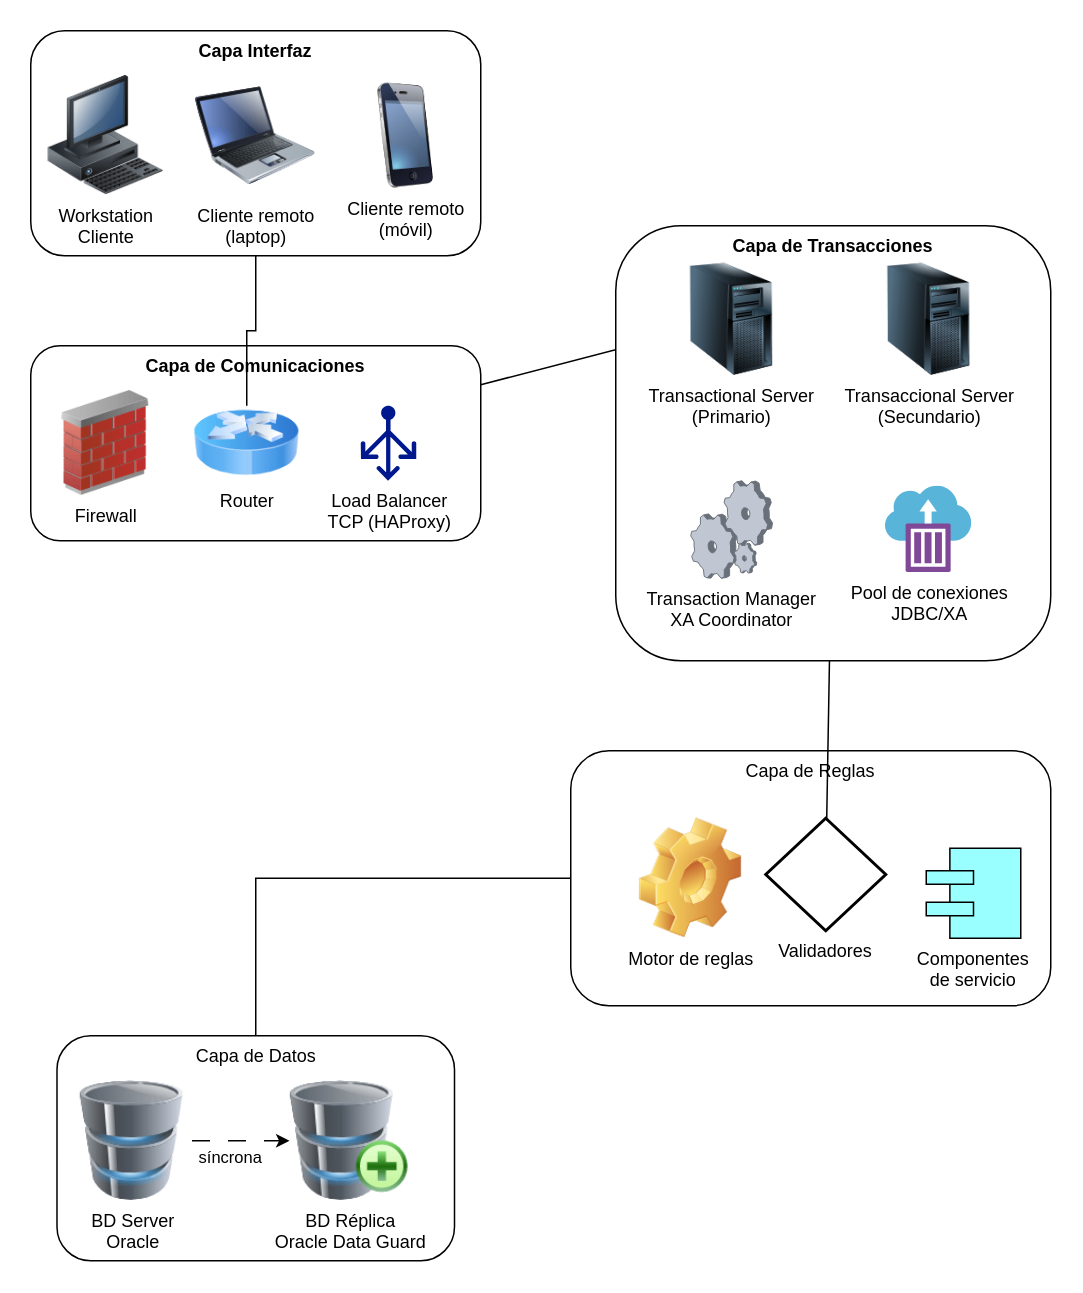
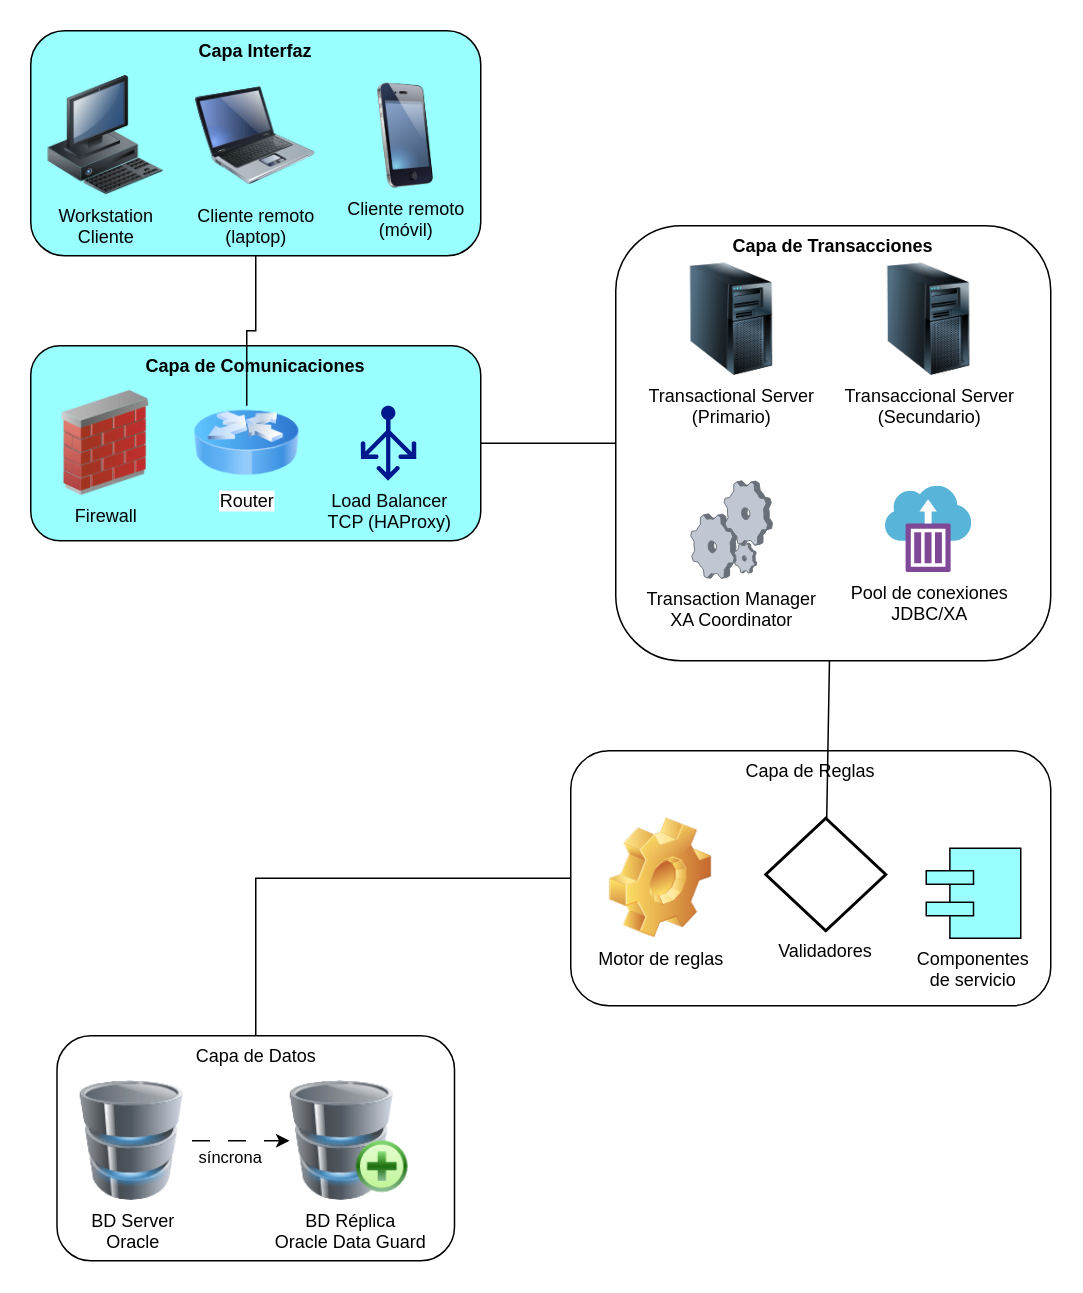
(256, 52) -> (256, 52)
(256, 367) -> (256, 367)
(548, 367) -> (548, 443)
(691, 878) -> (661, 878)
